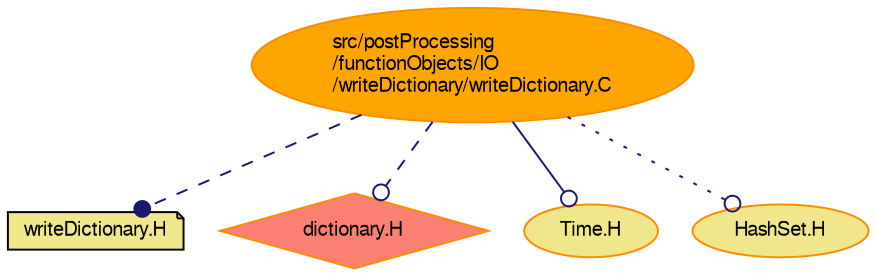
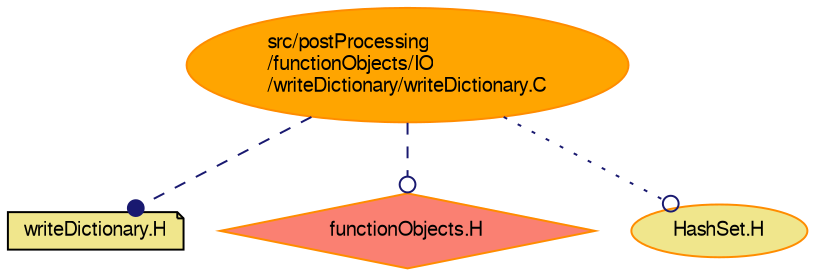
(354, 231) -> (408, 231)
(591, 231) -> none
